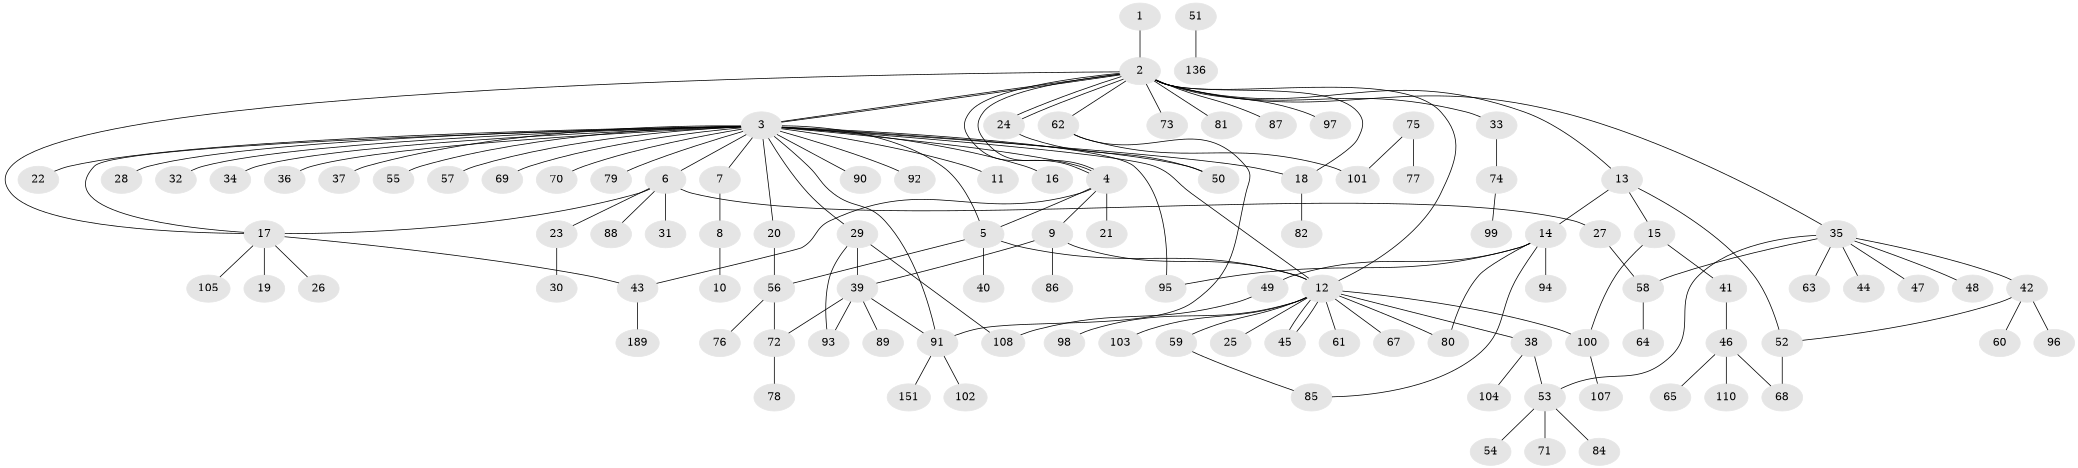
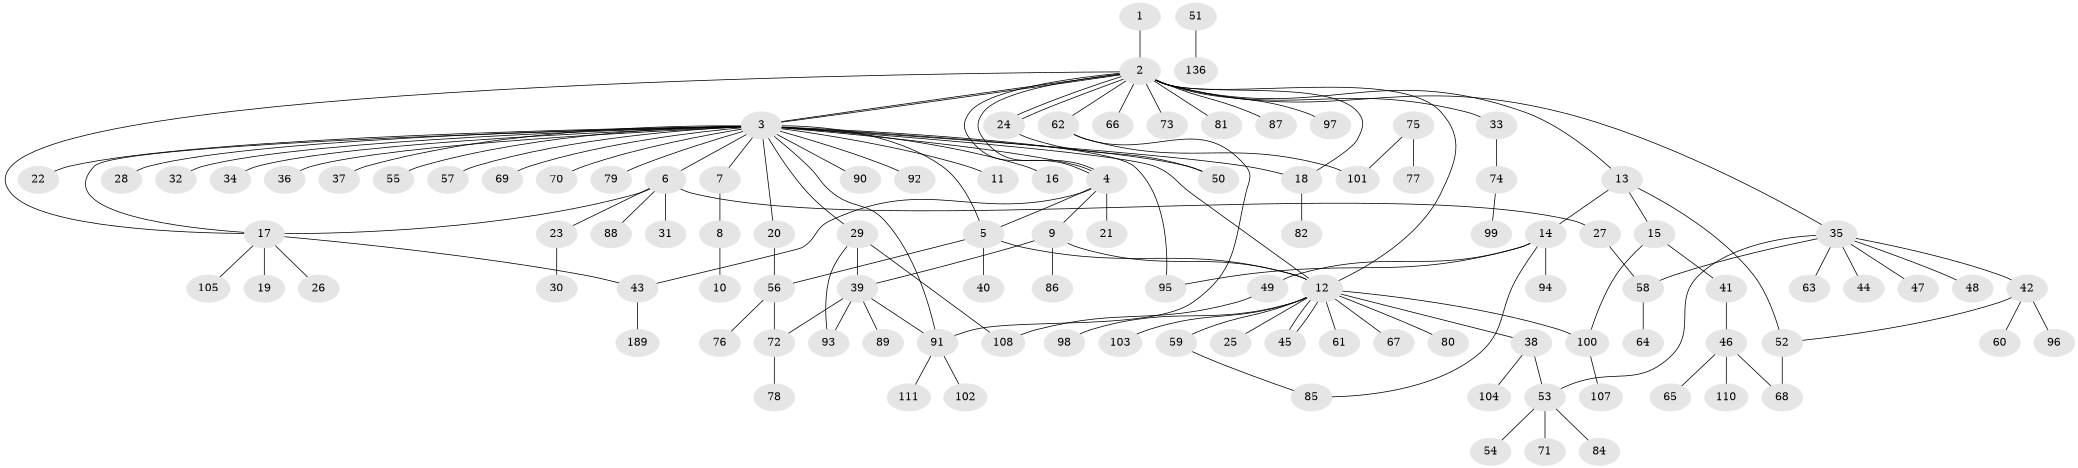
none -> (1113, 125)
(1479, 276) -> none
(909, 397) -> (909, 397)
